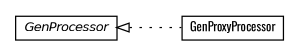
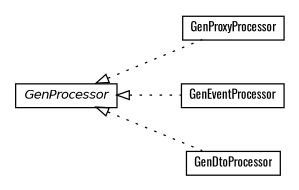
none -> (233, 95)
none -> (233, 163)
